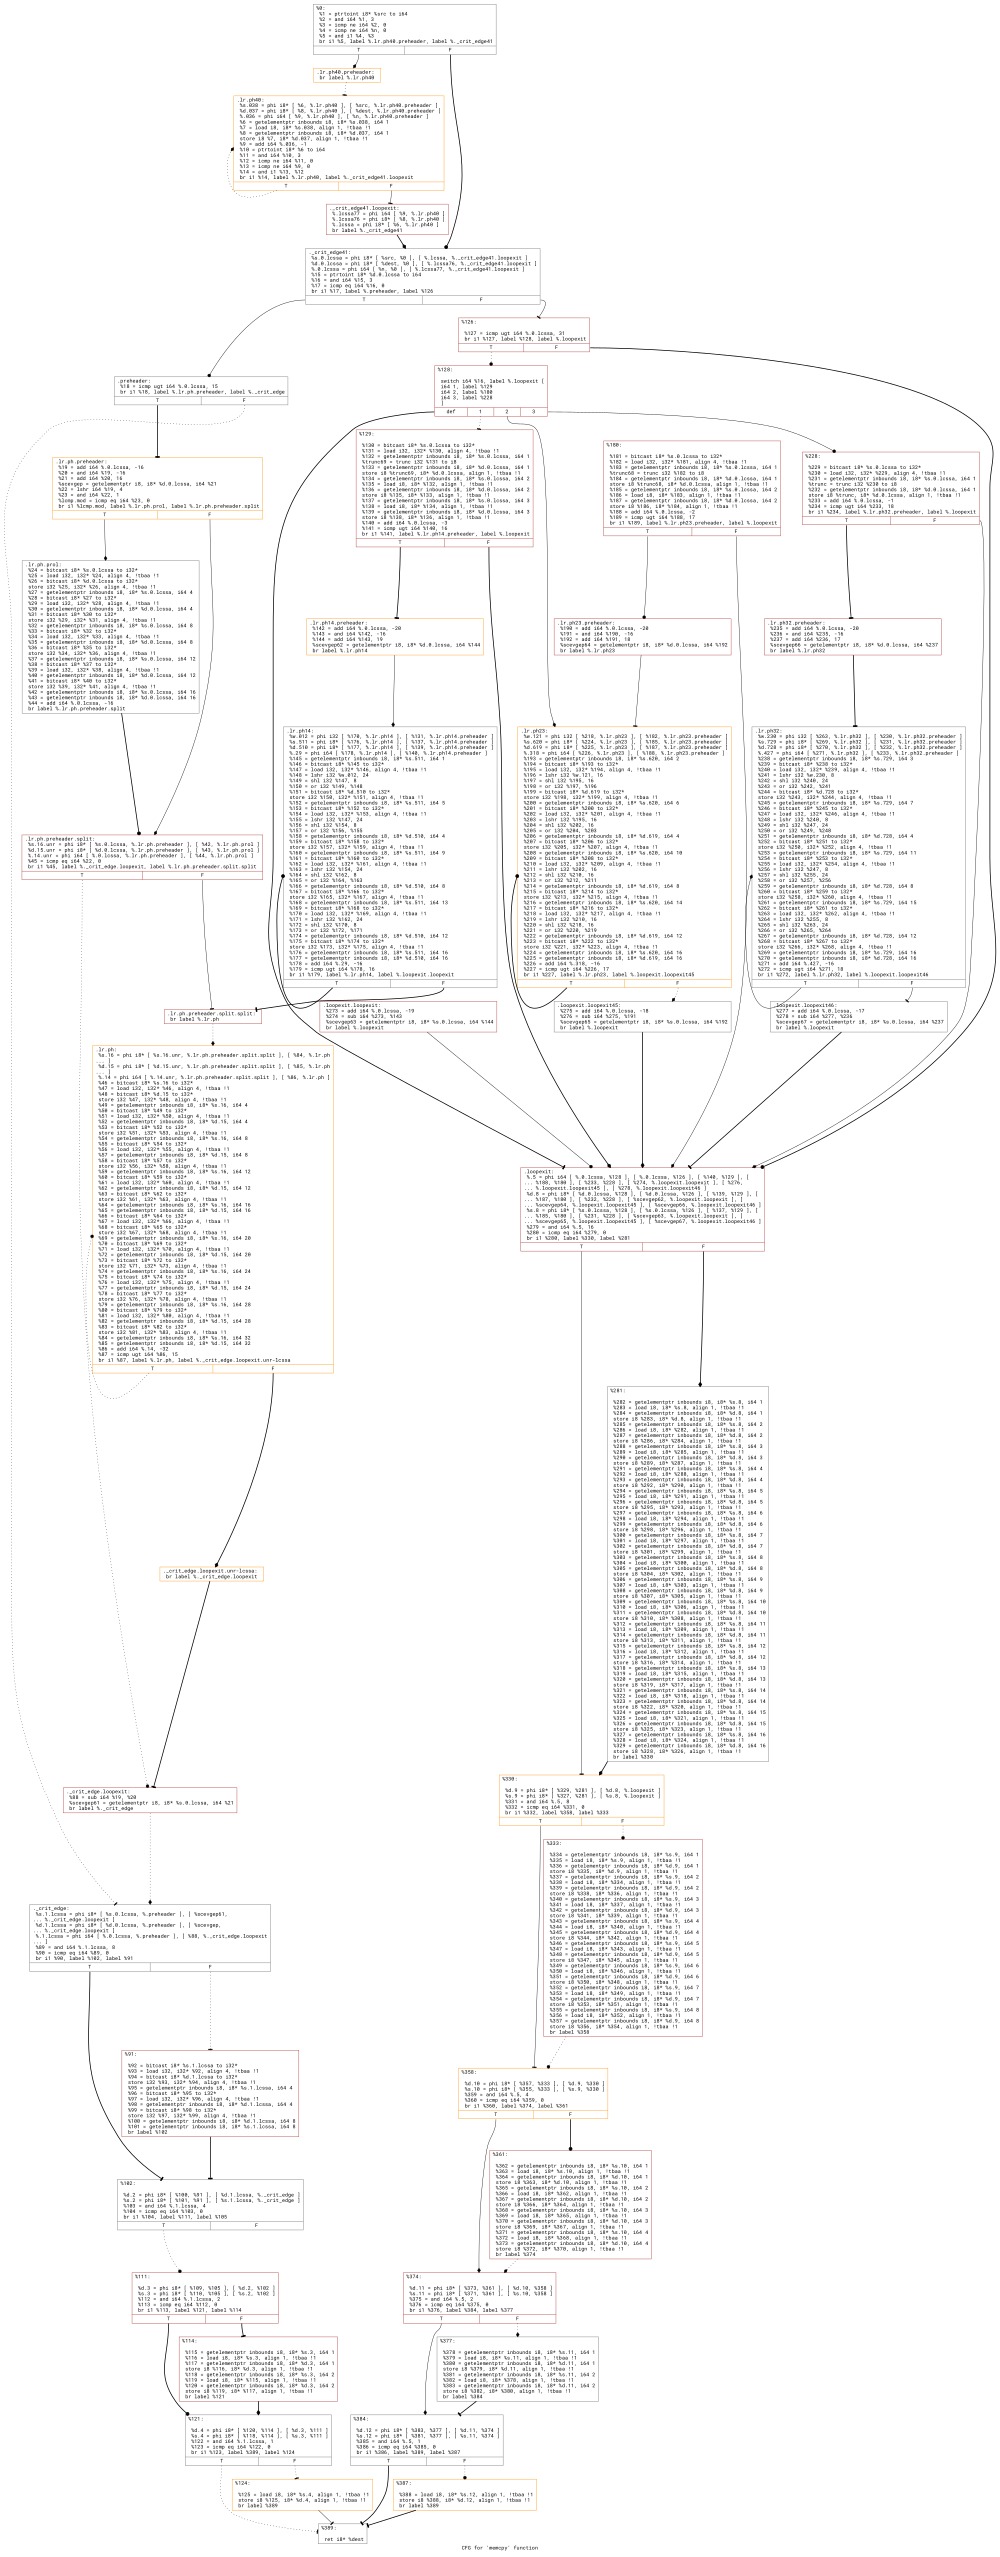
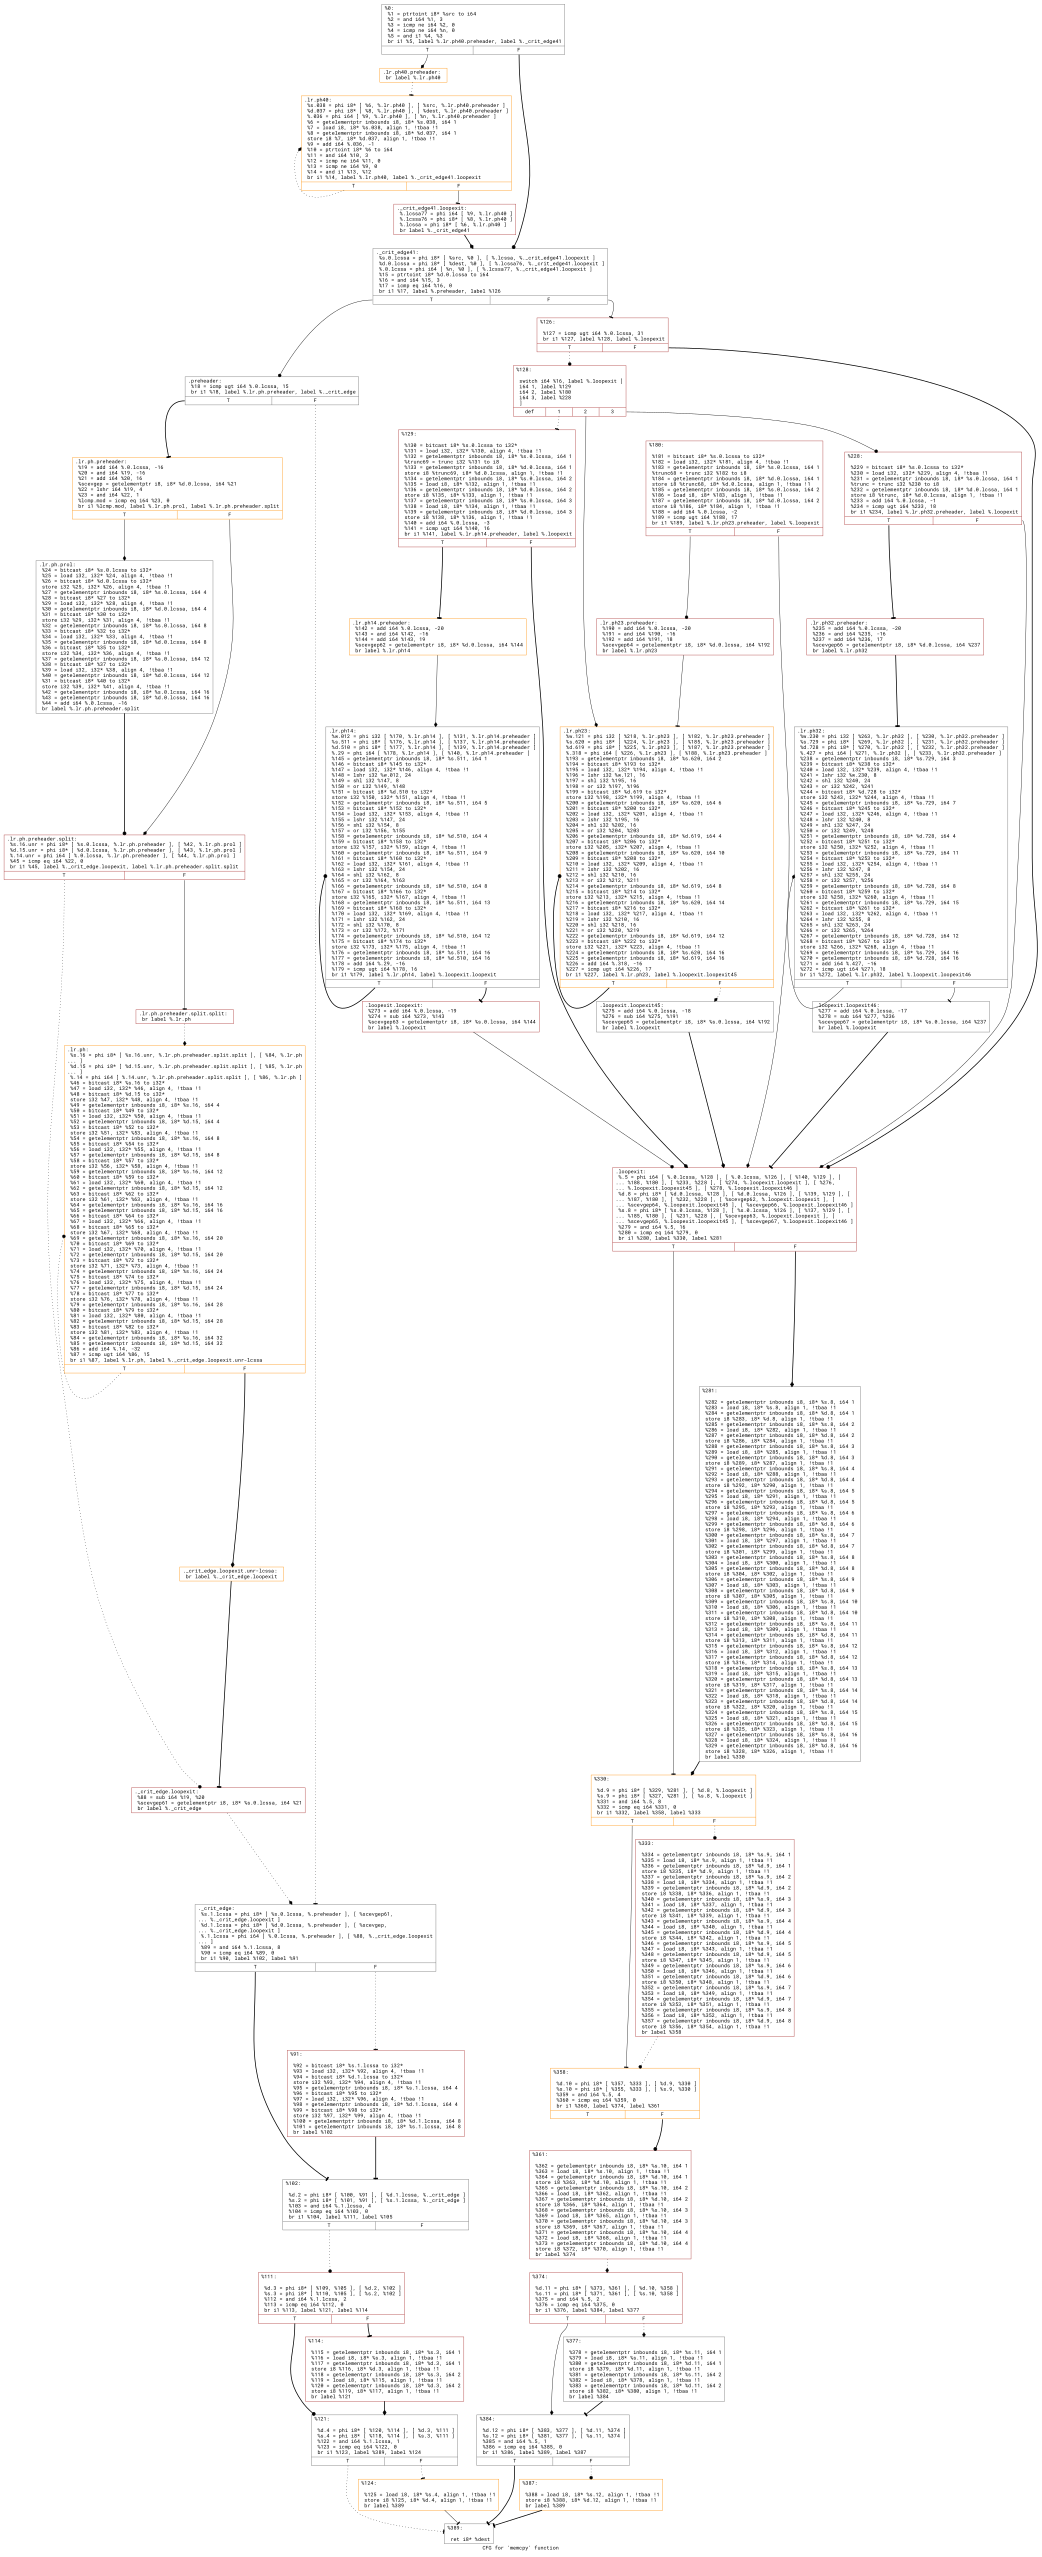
(71, 681) -> (85, 681)
(273, 824) -> none
(352, 1000) -> (485, 994)
(482, 2193) -> none
